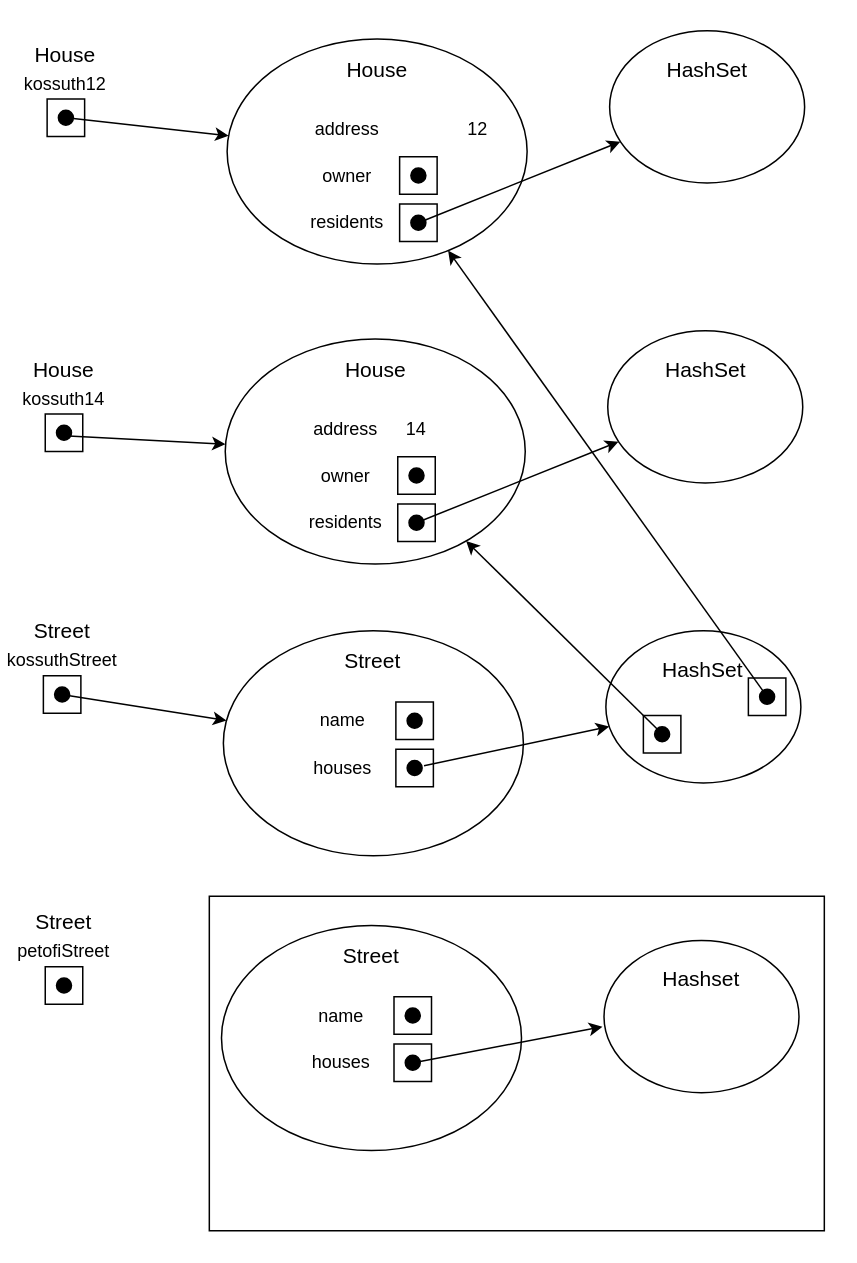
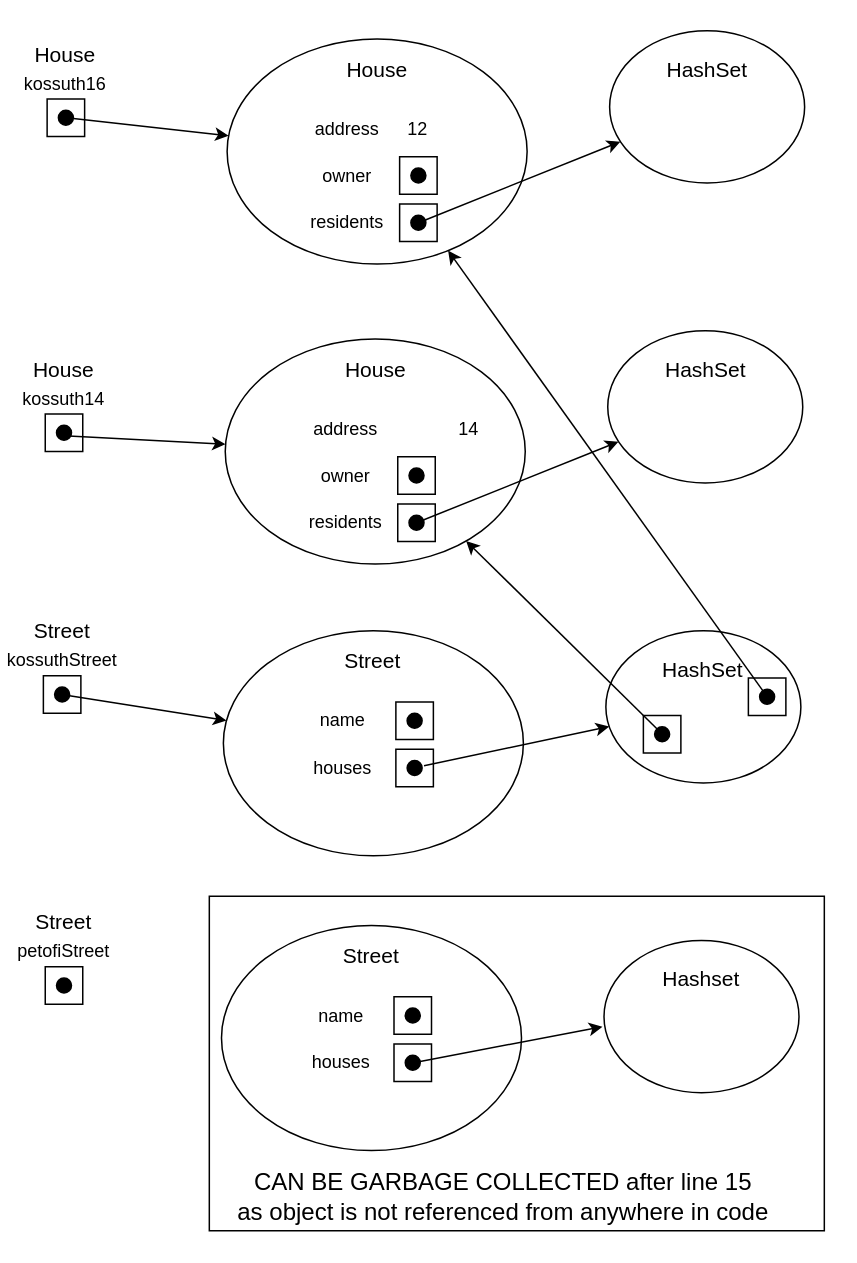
(65, 85) -> (65, 85)
(478, 129) -> (418, 129)
(416, 429) -> (469, 429)
none -> (503, 1196)
